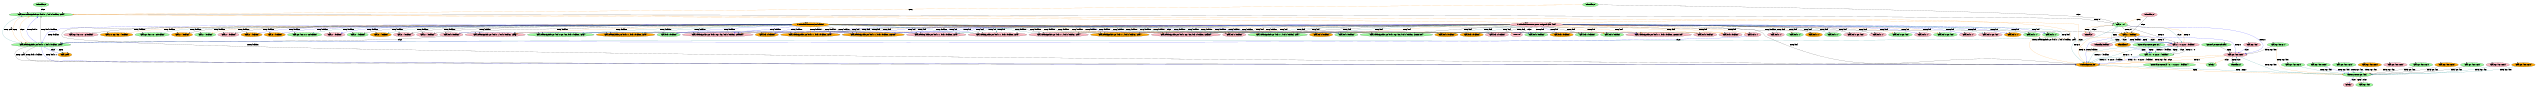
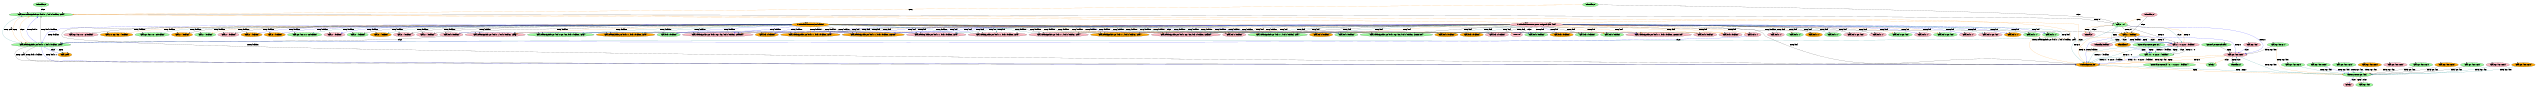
(992, 30) -> (992, 30)
(2170, 60) -> (2170, 60)
